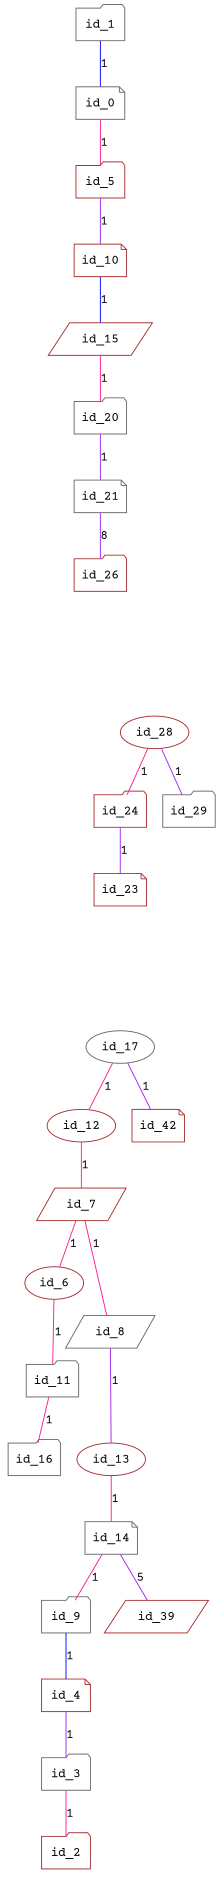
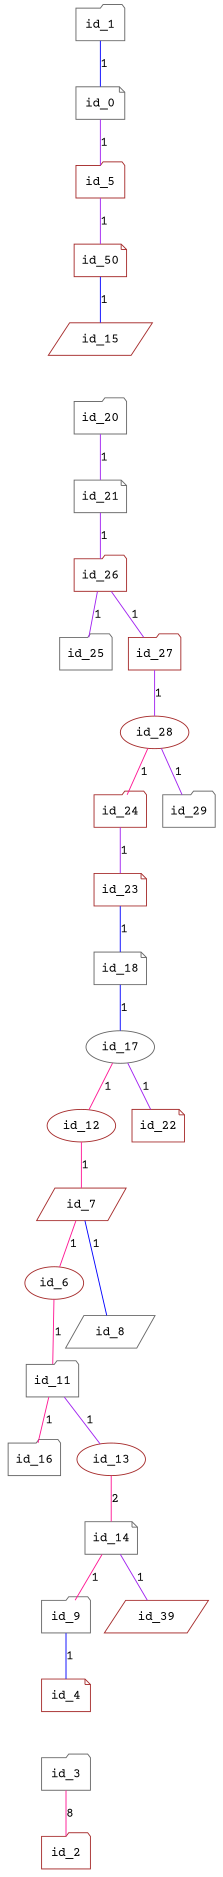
(100, 142) -> (100, 142)
(100, 260) -> (100, 260)
(100, 378) -> none
(104, 536) -> (104, 536)
none -> (86, 654)
none -> (155, 654)
none -> (120, 968)
(158, 1126) -> (158, 1126)
(96, 1268) -> (96, 1268)
(111, 1396) -> (82, 1421)
(115, 1499) -> (115, 1499)
(141, 1577) -> (141, 1577)
(66, 1735) -> none
(70, 1813) -> (70, 1813)
